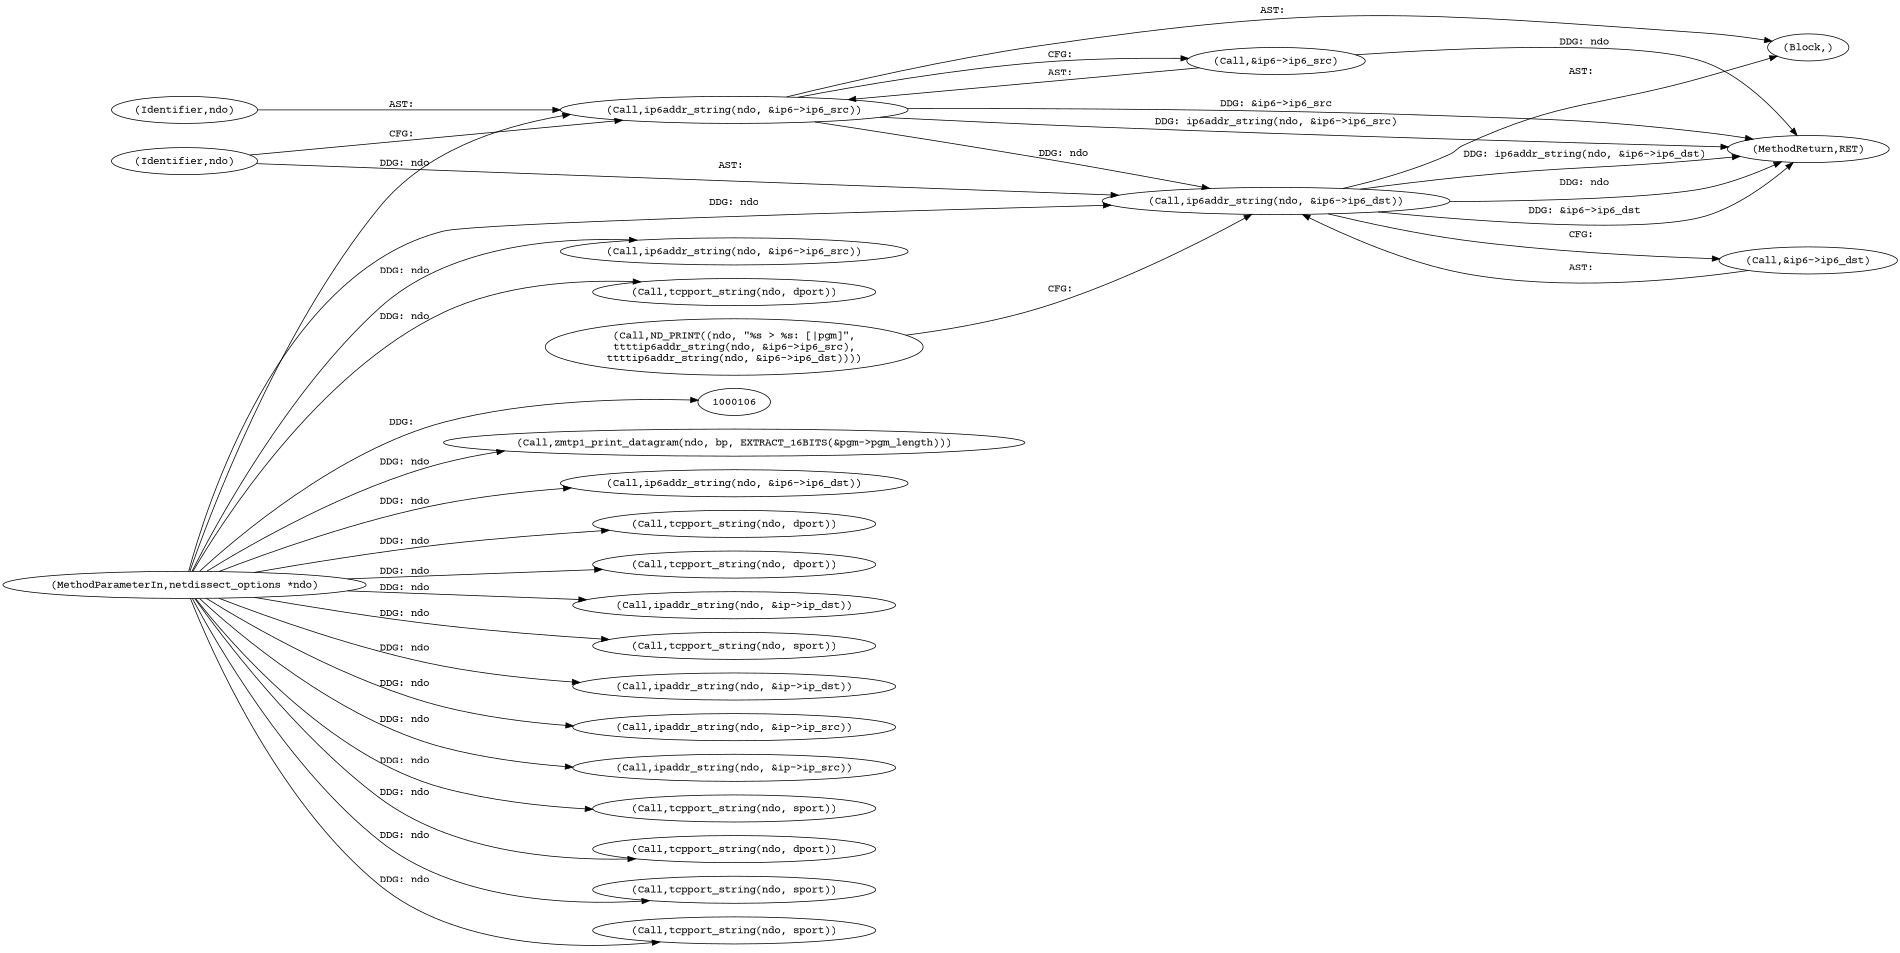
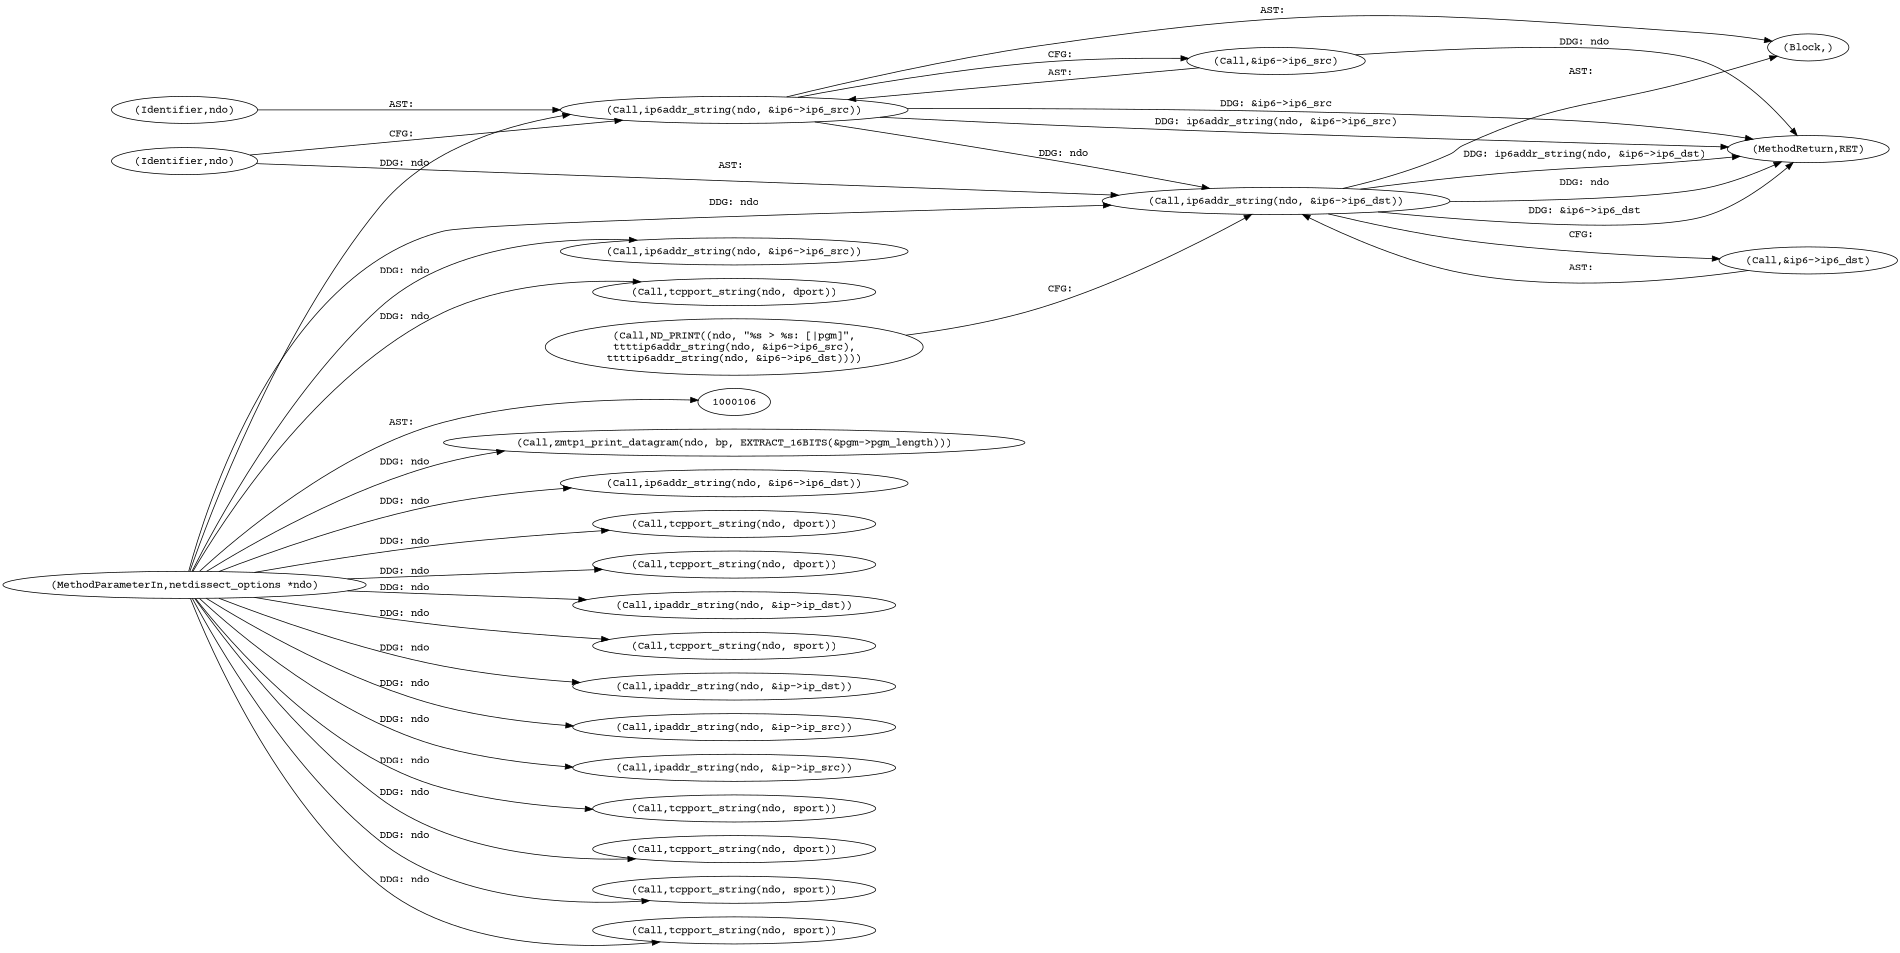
(405, 422) -> (405, 422)
